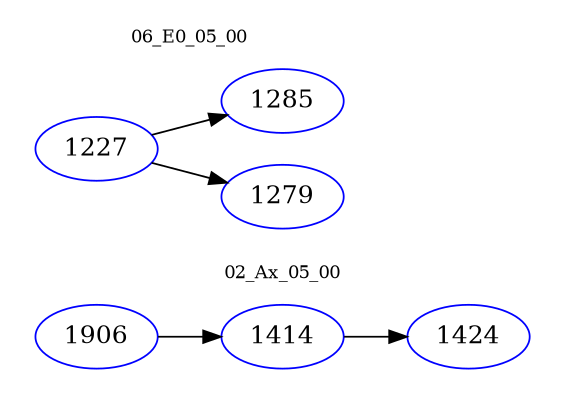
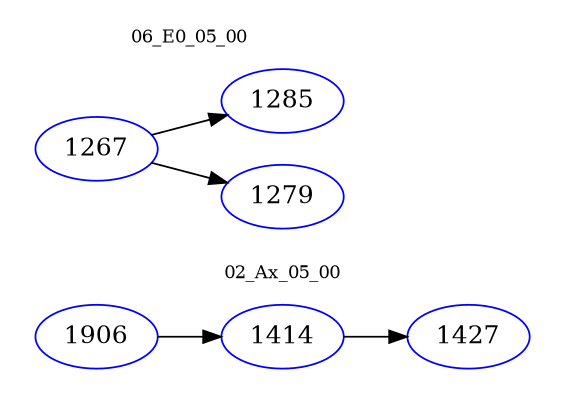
(97, 149) -> (97, 149)
(469, 337) -> (469, 337)
